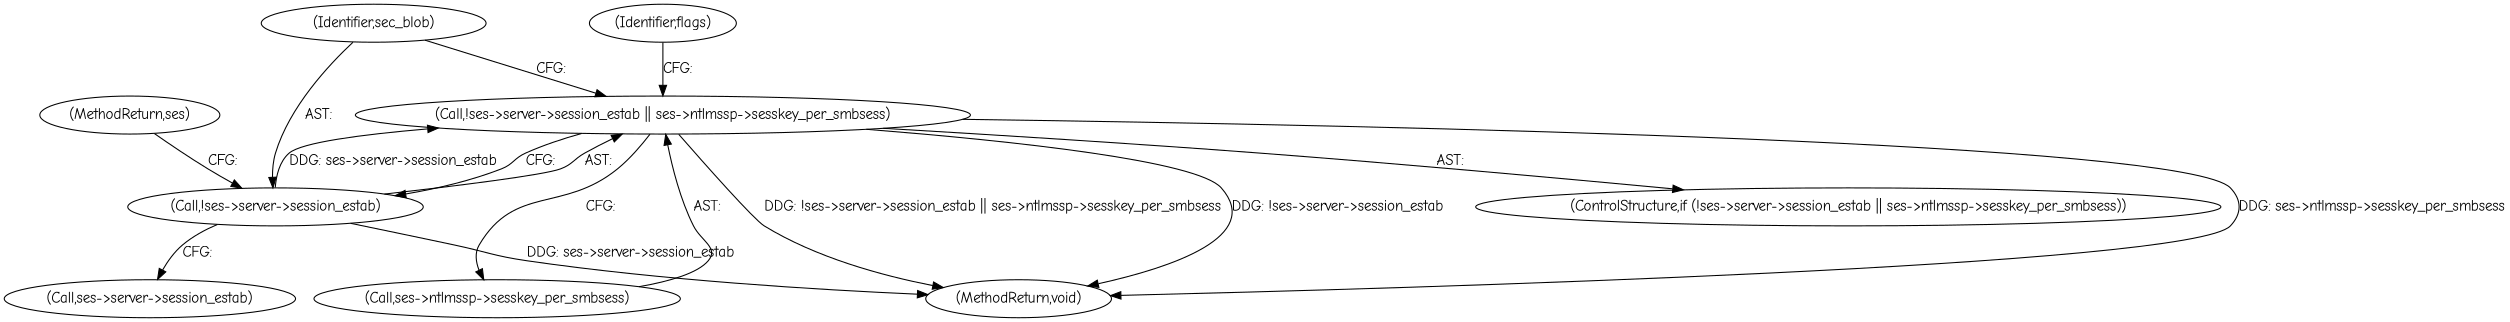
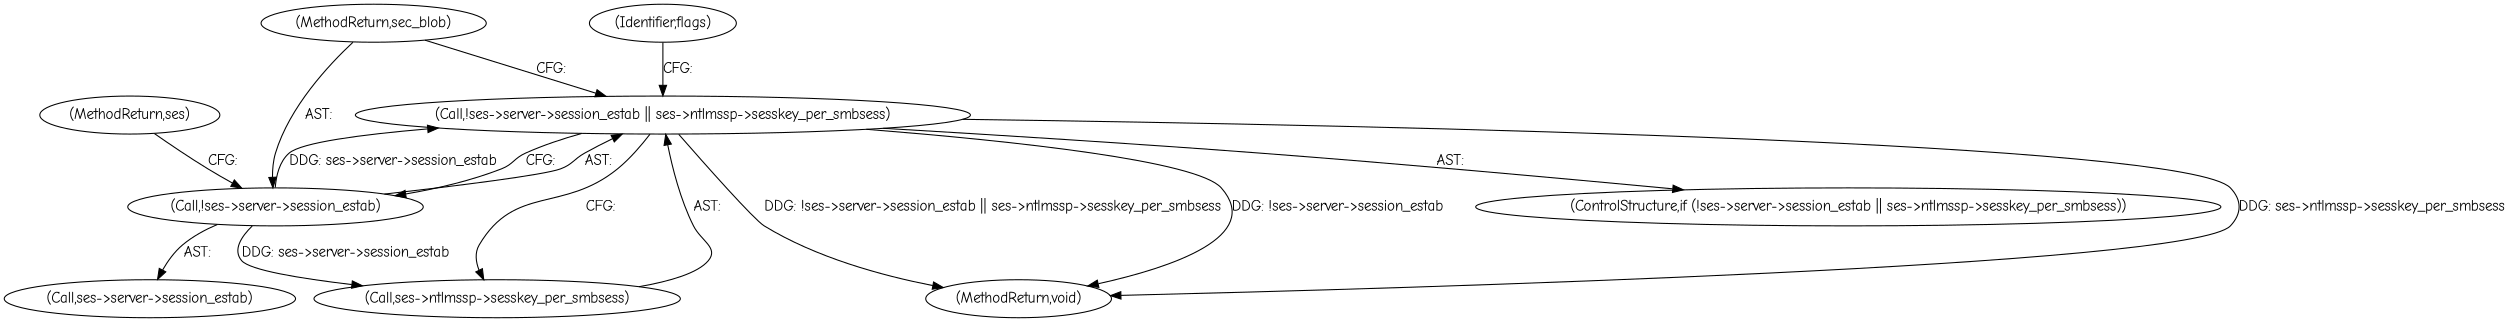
(374, 23) -> (374, 23)
(200, 253) -> (200, 253)
(632, 274) -> (276, 273)
